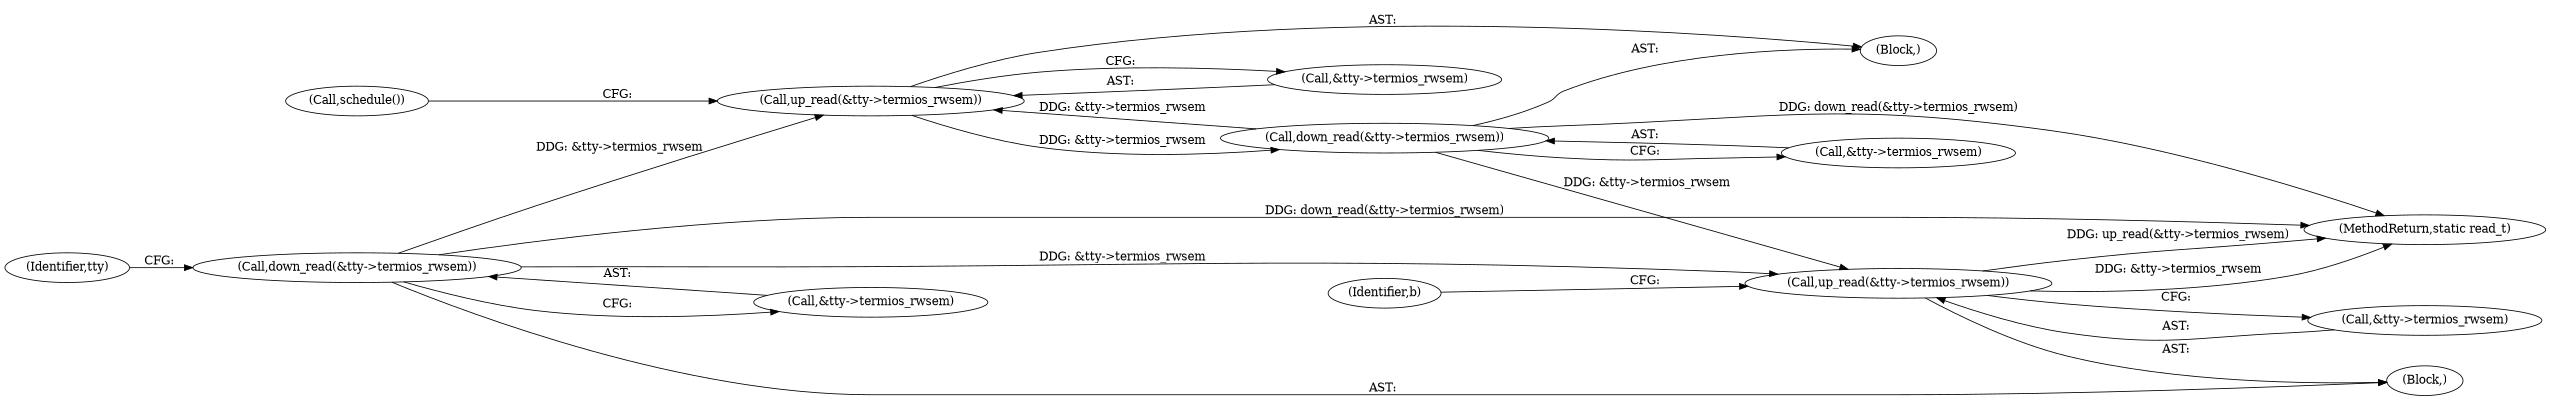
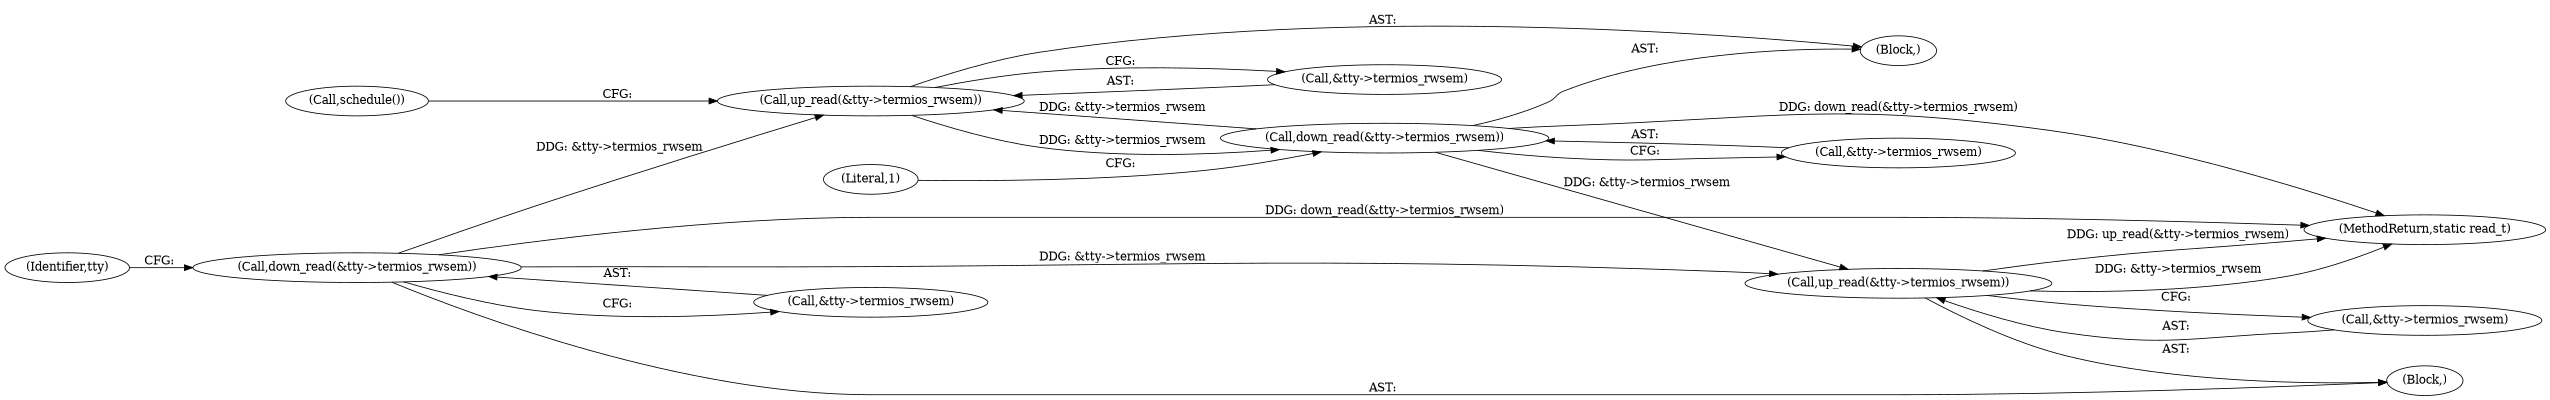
none -> (871, 179)
(1385, 293) -> none
